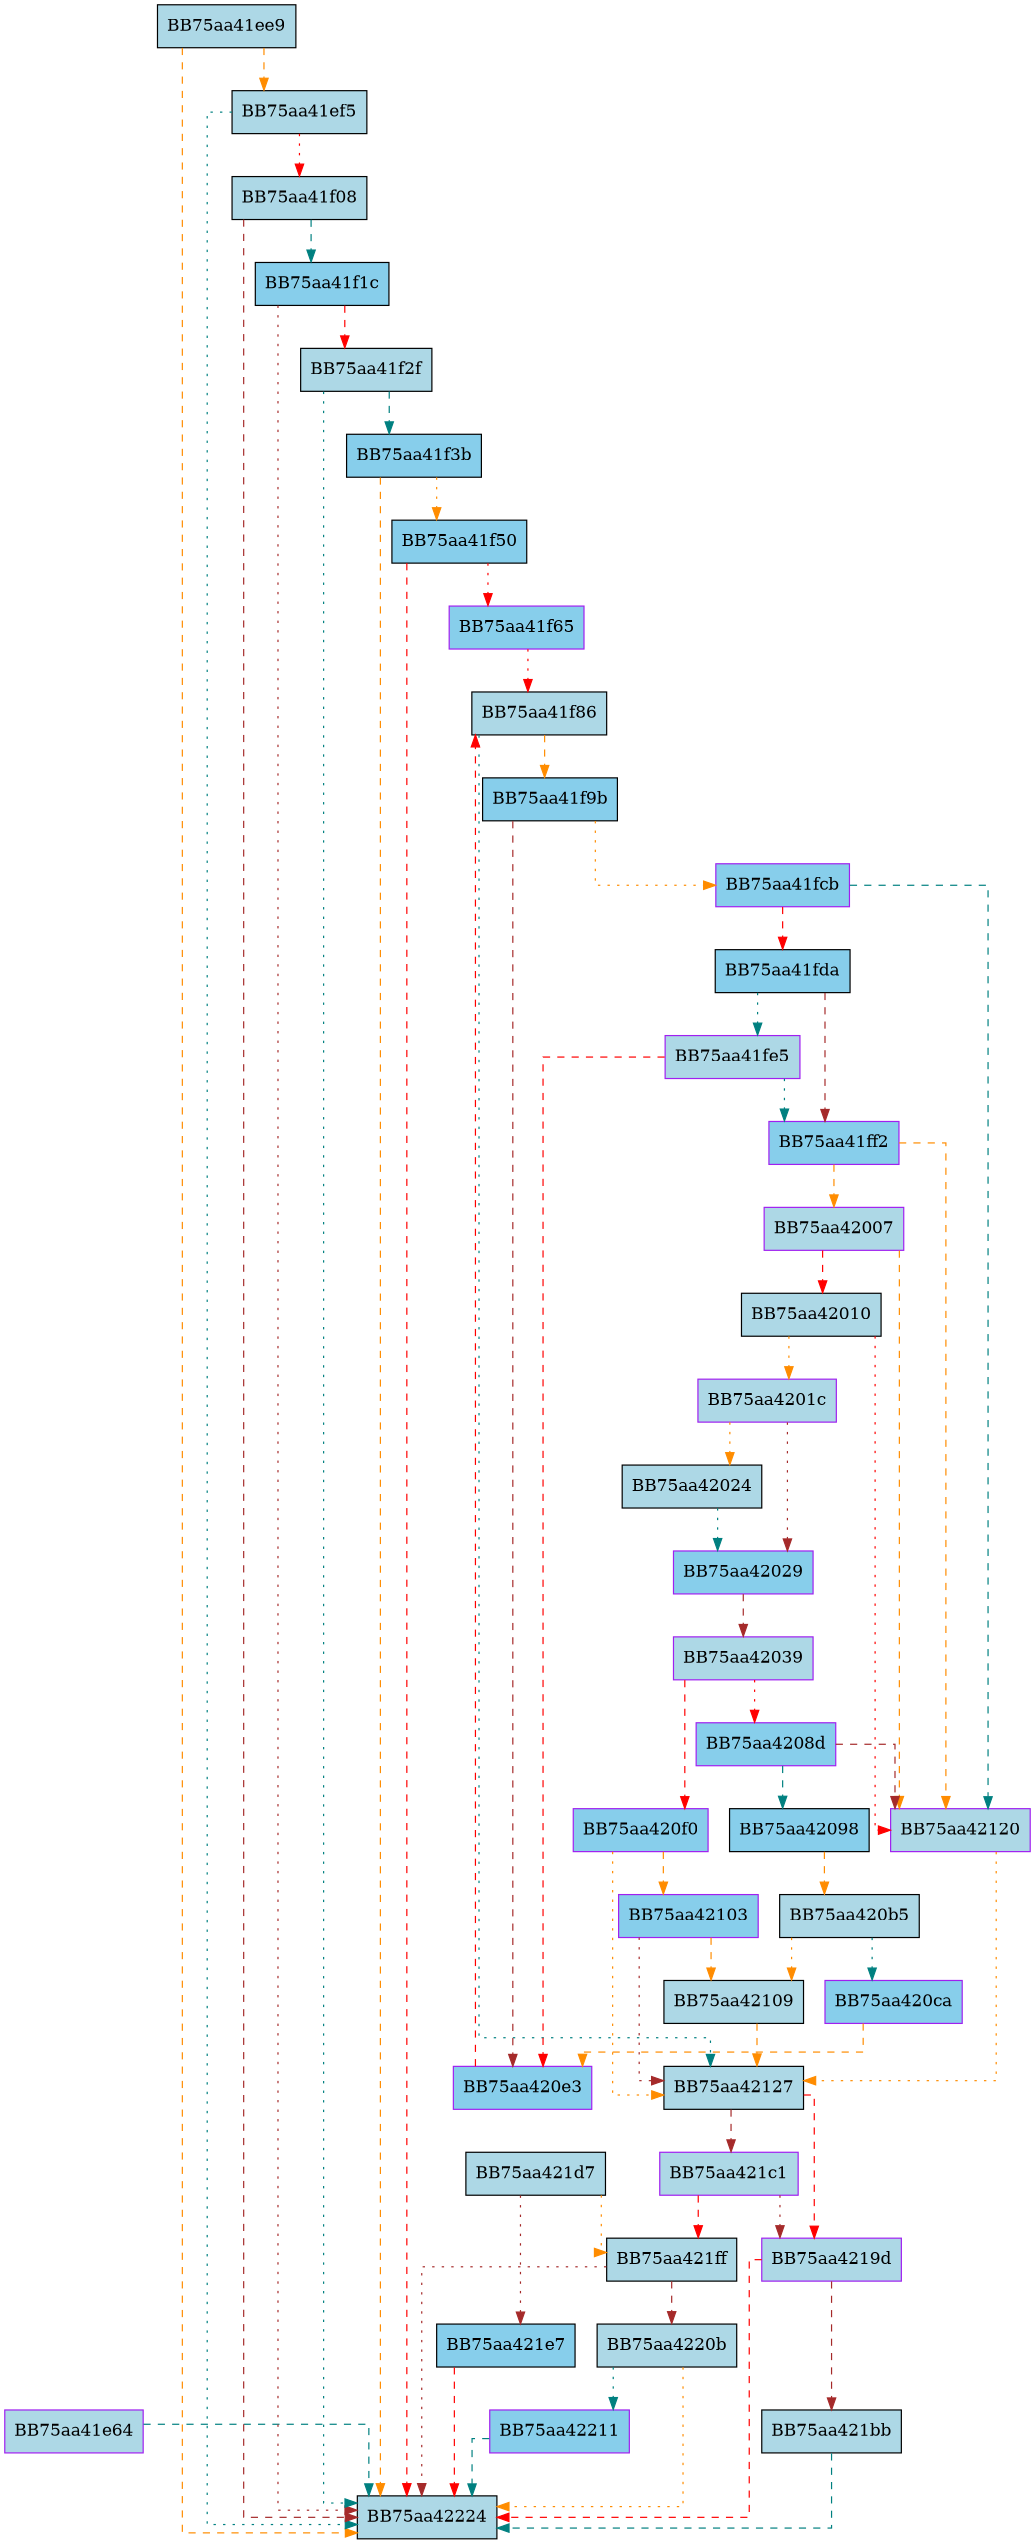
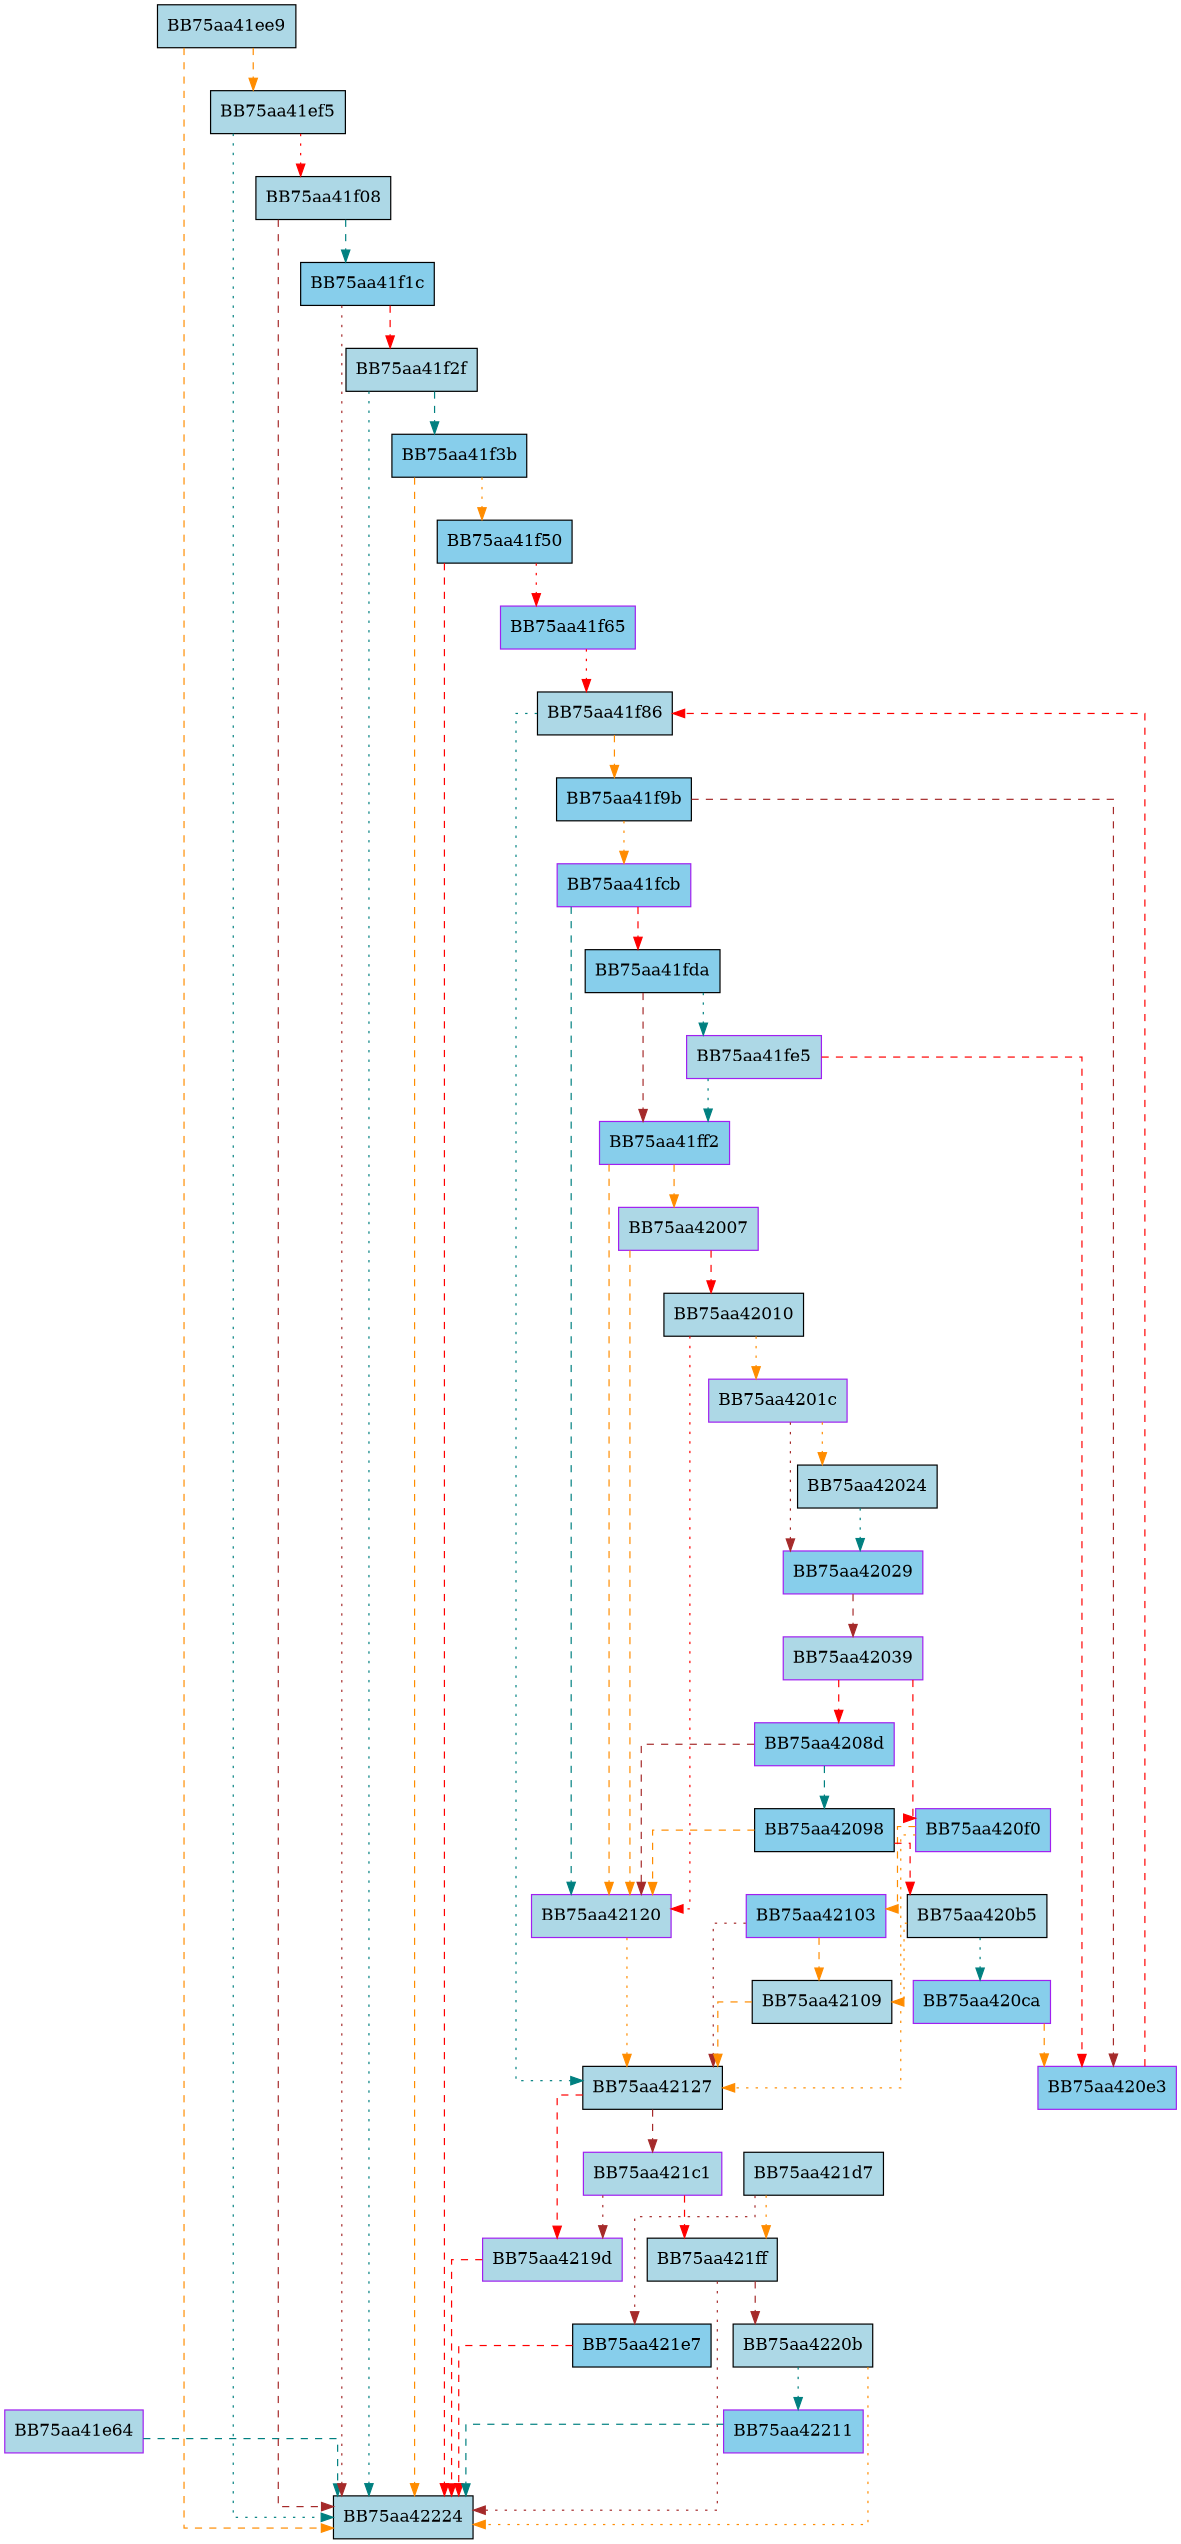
(755, 1695) -> (839, 1695)
none -> (677, 1830)
(824, 1867) -> (910, 1855)
(832, 2431) -> none
